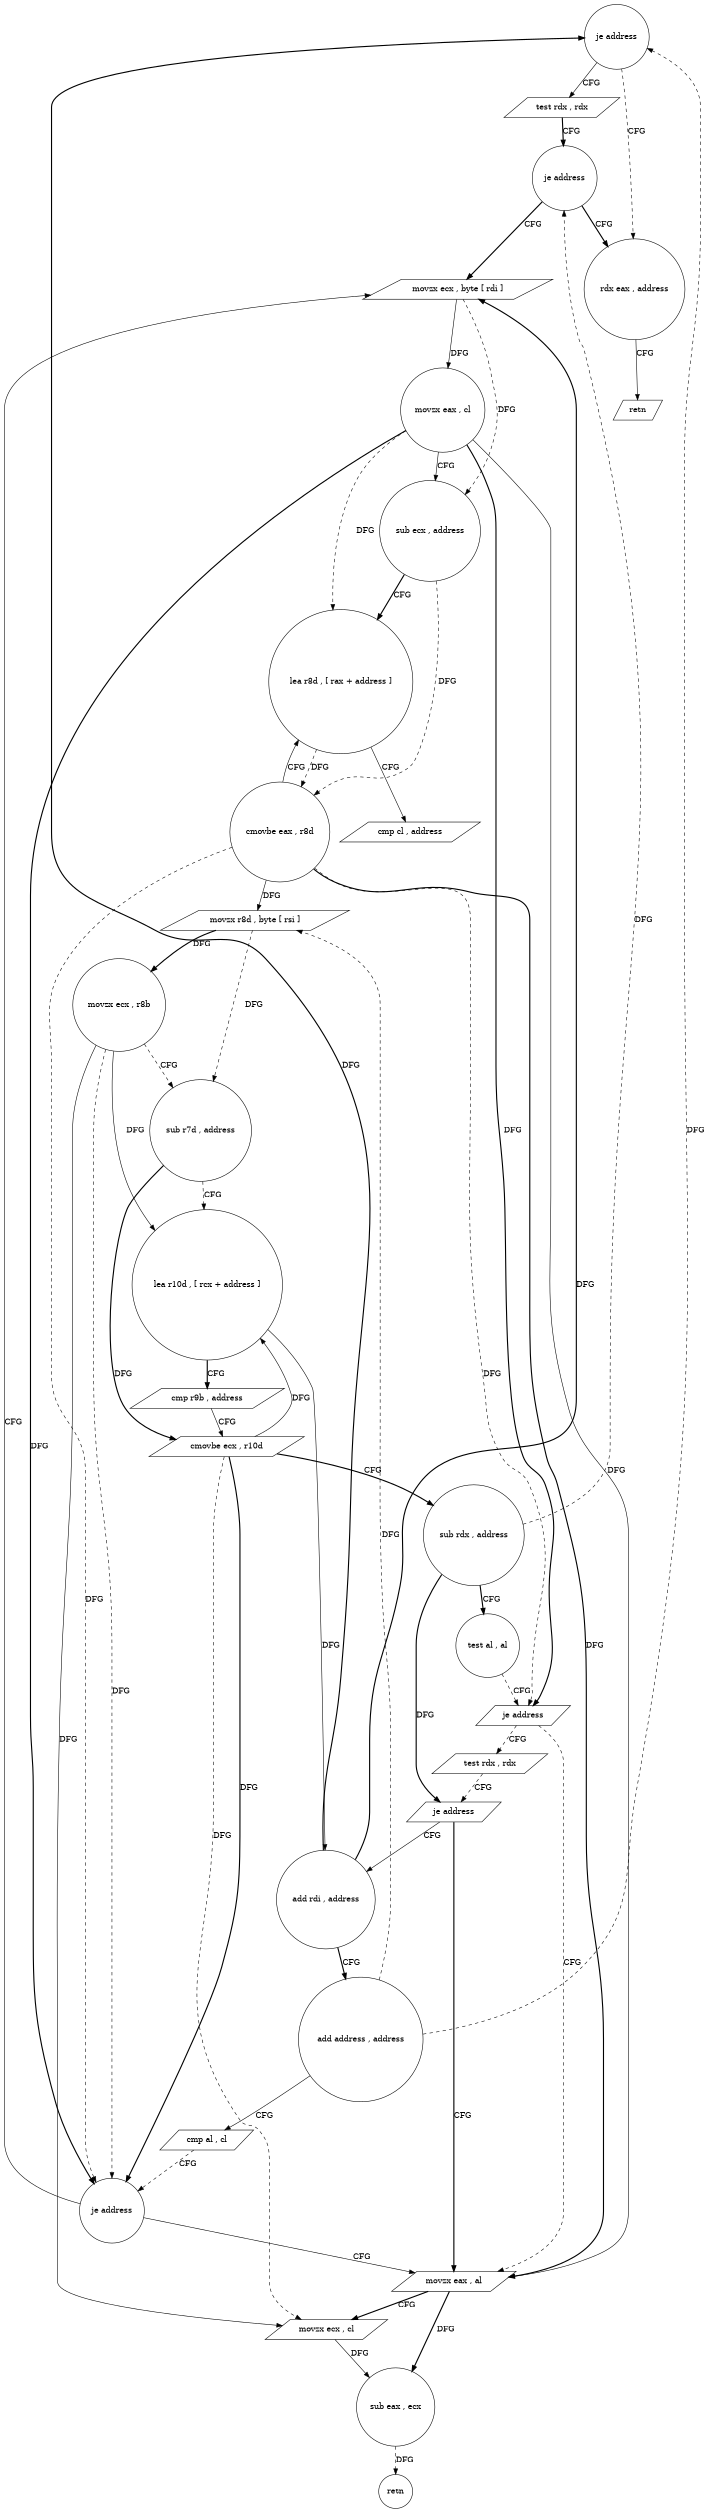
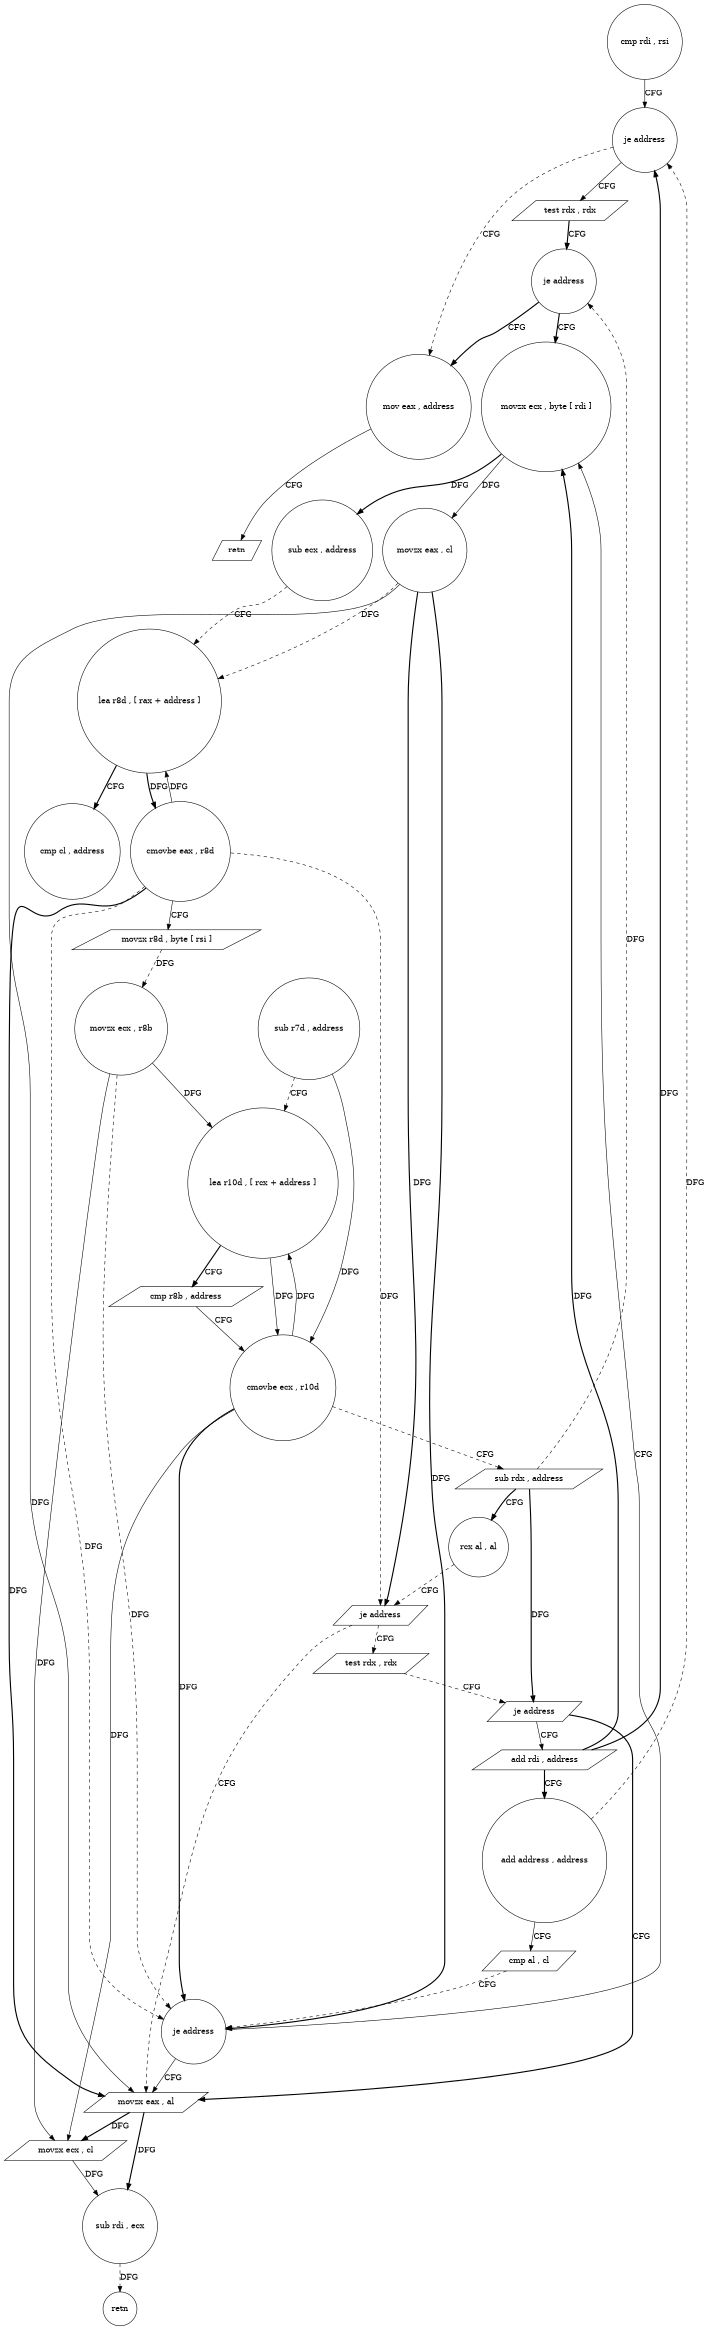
none -> (645, 42)
(458, 289) -> (546, 407)
(635, 289) -> (419, 407)
(495, 395) -> (433, 485)
(437, 464) -> none
(392, 595) -> (240, 608)
(427, 724) -> none
(310, 766) -> (149, 788)
(296, 768) -> (179, 787)
(387, 782) -> (107, 785)
(410, 832) -> (72, 851)
(272, 896) -> (180, 916)
(184, 946) -> (153, 966)
(234, 1003) -> none
(157, 1064) -> none
(111, 1308) -> (352, 1208)
(207, 1398) -> (186, 1297)
(380, 1436) -> none
(227, 1447) -> (283, 1388)
(355, 1471) -> (419, 1438)
(474, 1535) -> (529, 1479)
(320, 1579) -> (274, 1294)
(488, 1646) -> (479, 1547)
(326, 1900) -> (544, 1760)
(206, 1904) -> (111, 1753)
(407, 2305) -> (120, 2126)
(396, 2407) -> (120, 2226)
